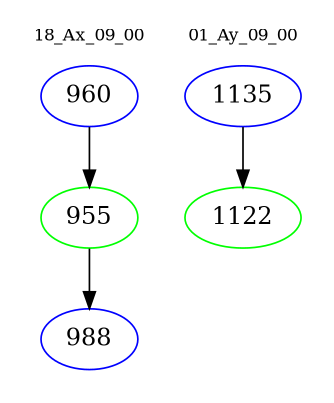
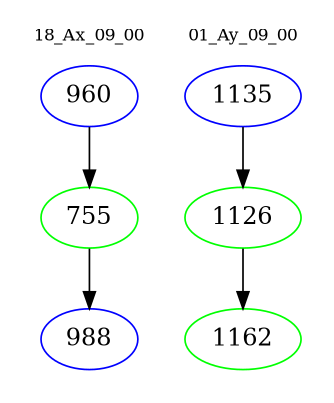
(89, 218) -> (89, 218)
(243, 218) -> (243, 218)
none -> (243, 339)
